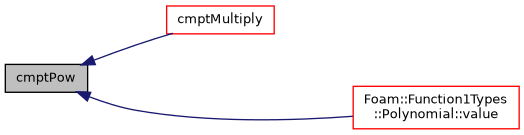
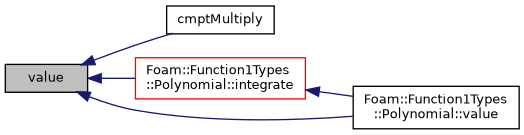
(220, 20) -> (220, 20)
(46, 78) -> (46, 78)
none -> (220, 78)
(436, 108) -> (436, 108)
